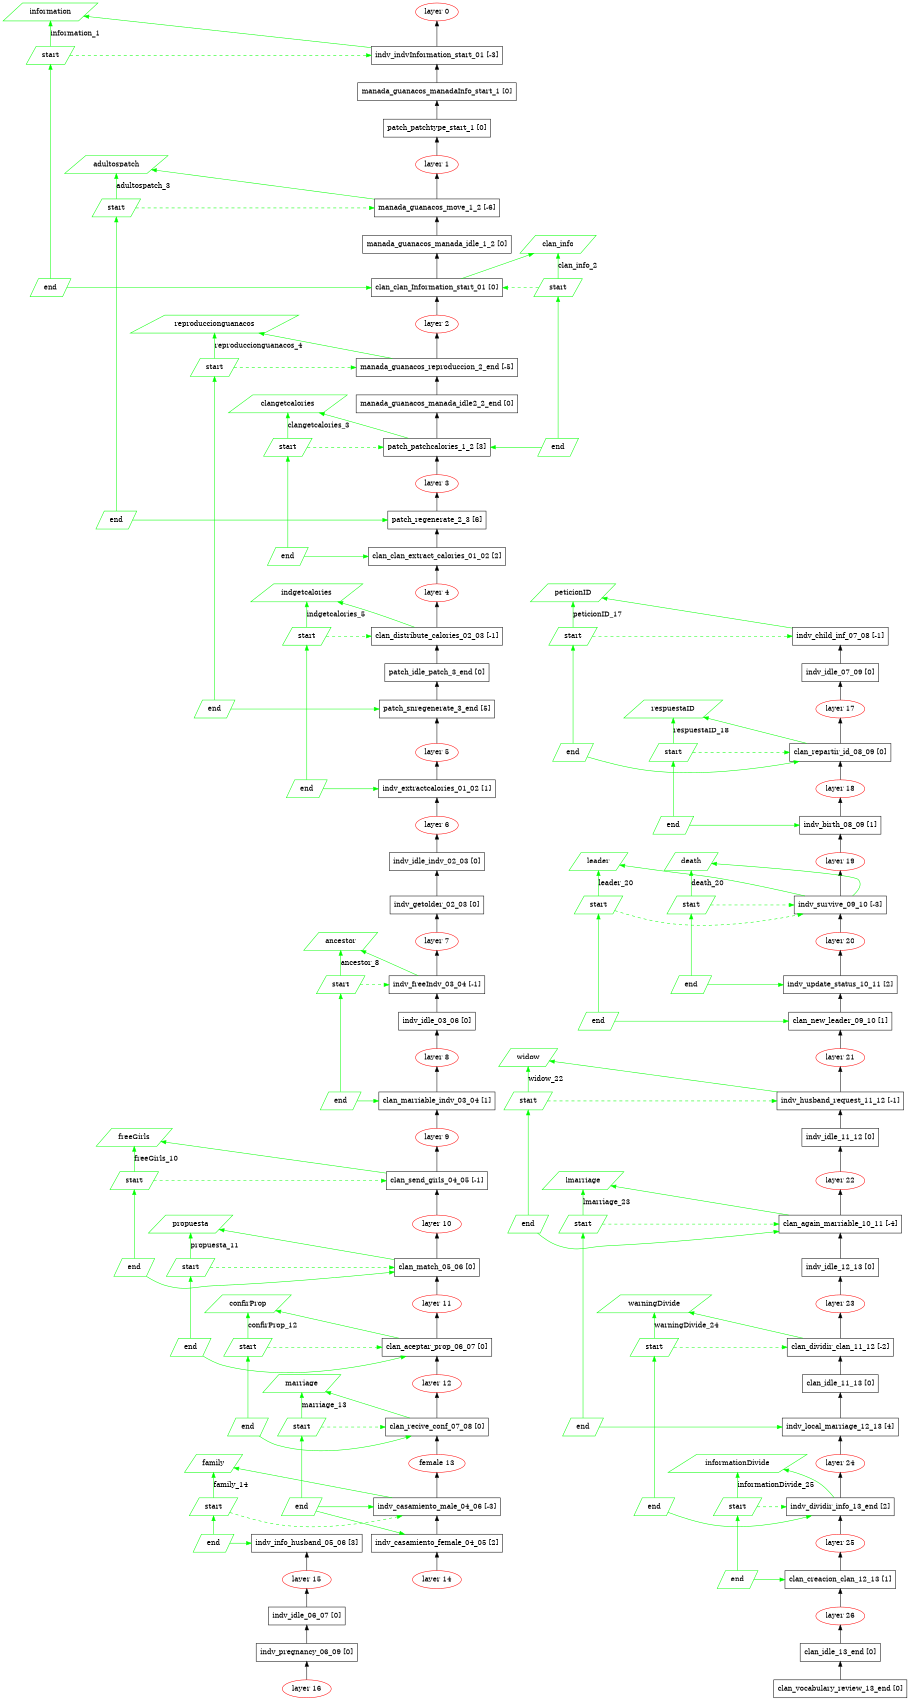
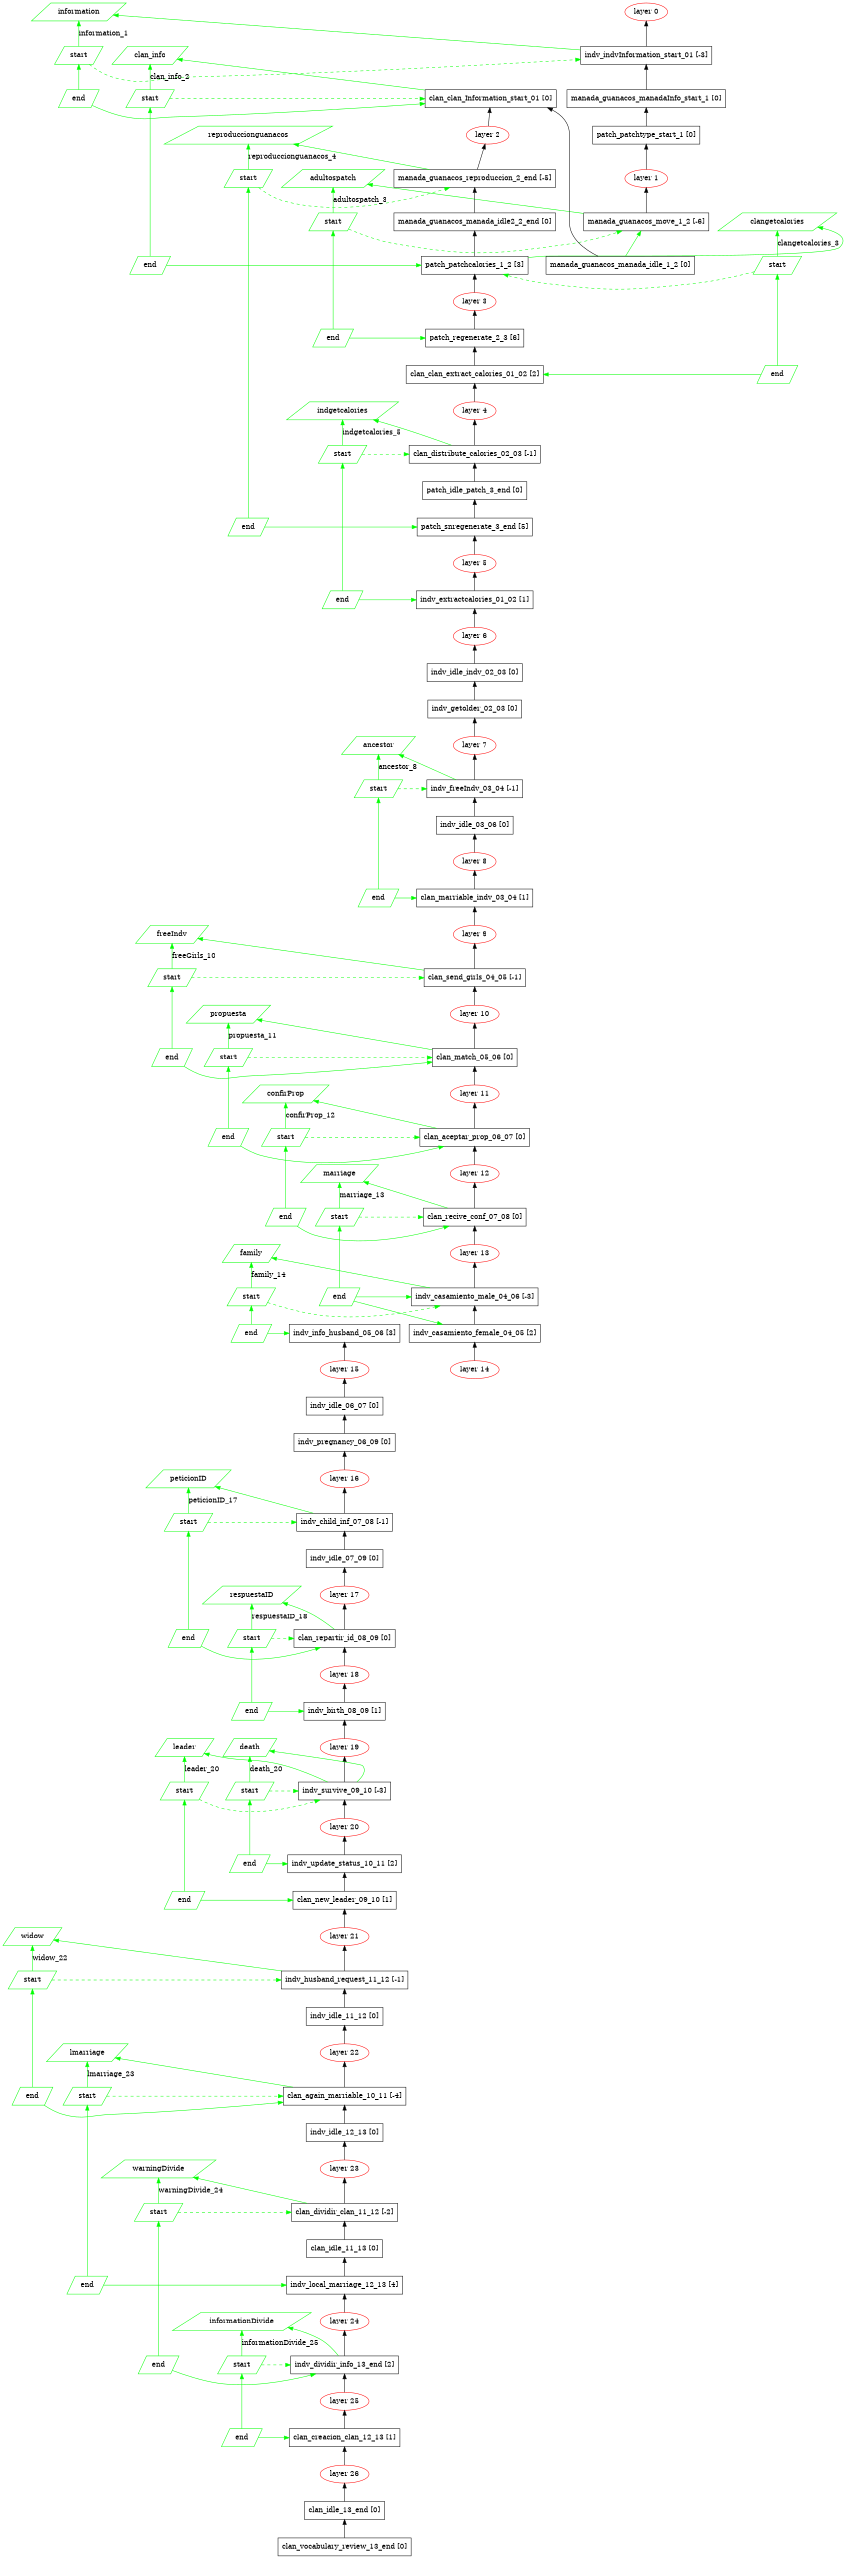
(437, 229) -> (632, 246)
(437, 269) -> (569, 186)
(134, 1137) -> (172, 934)
(437, 1463) -> (475, 1254)
none -> (345, 1503)
